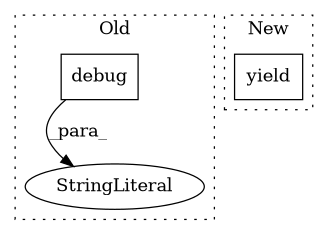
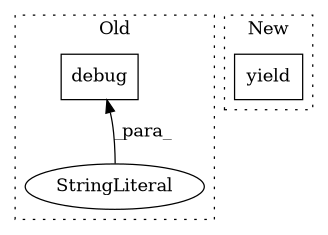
(47, 129) -> (114, 138)
